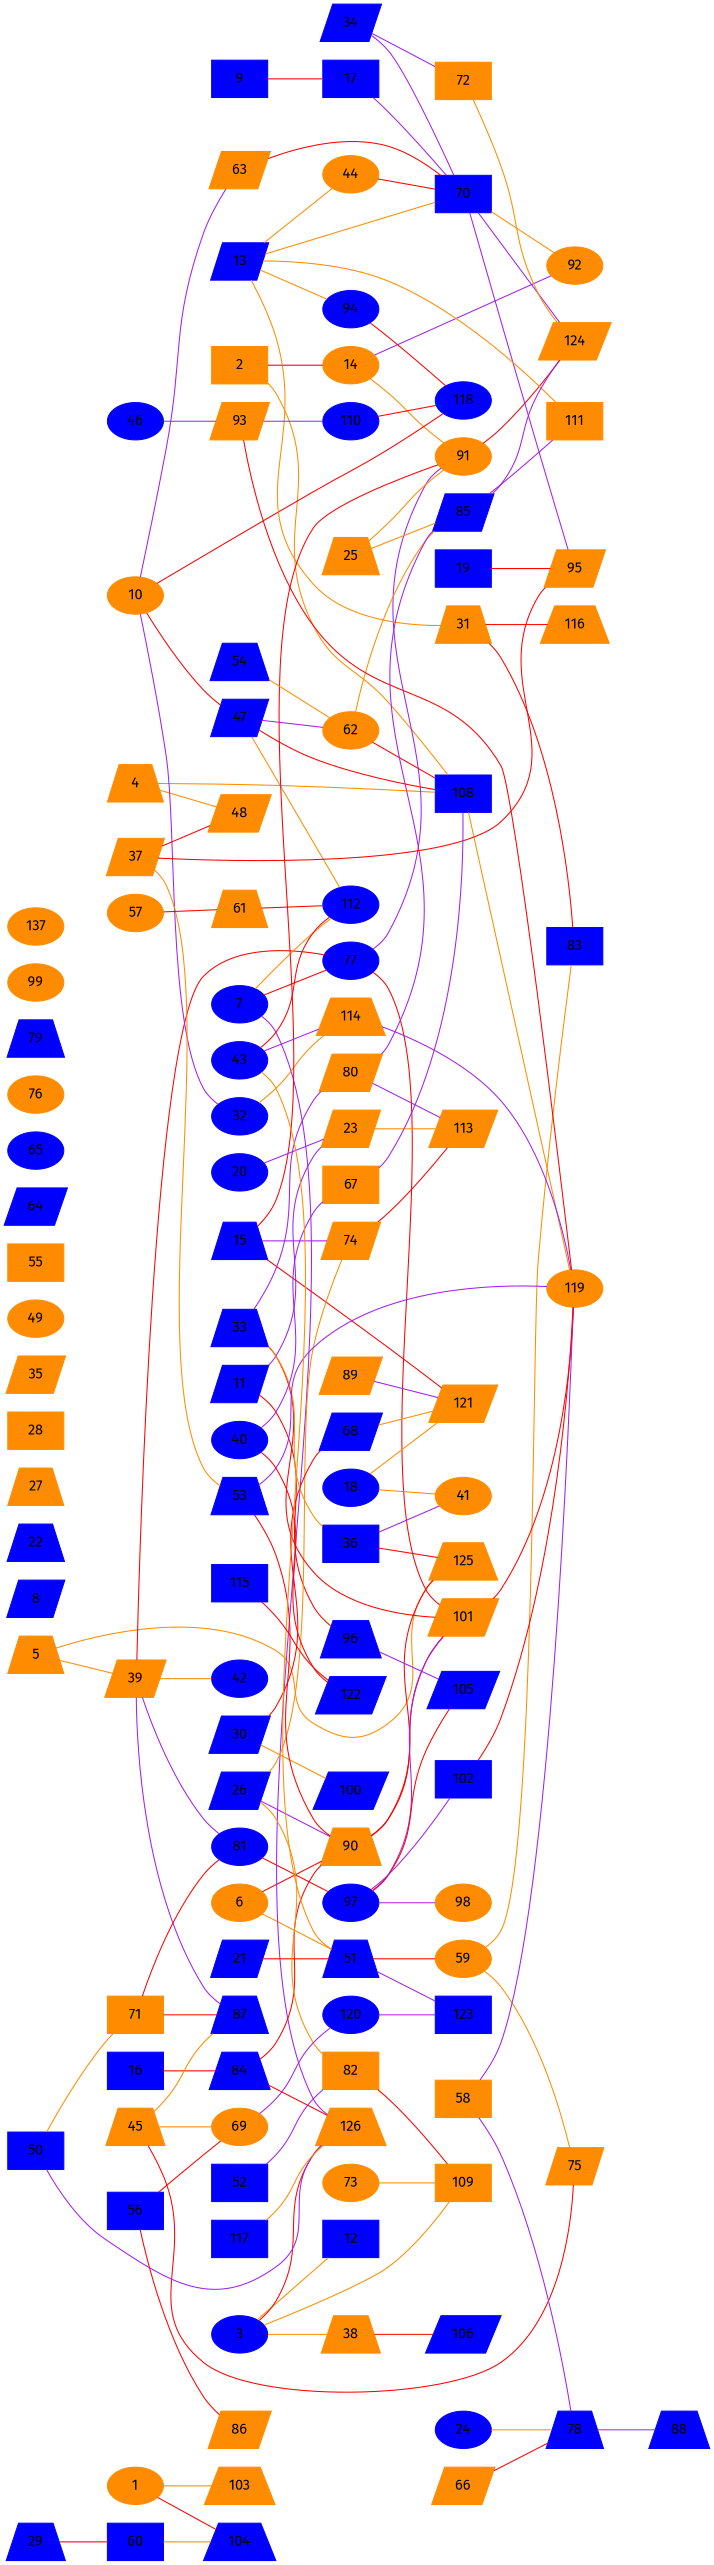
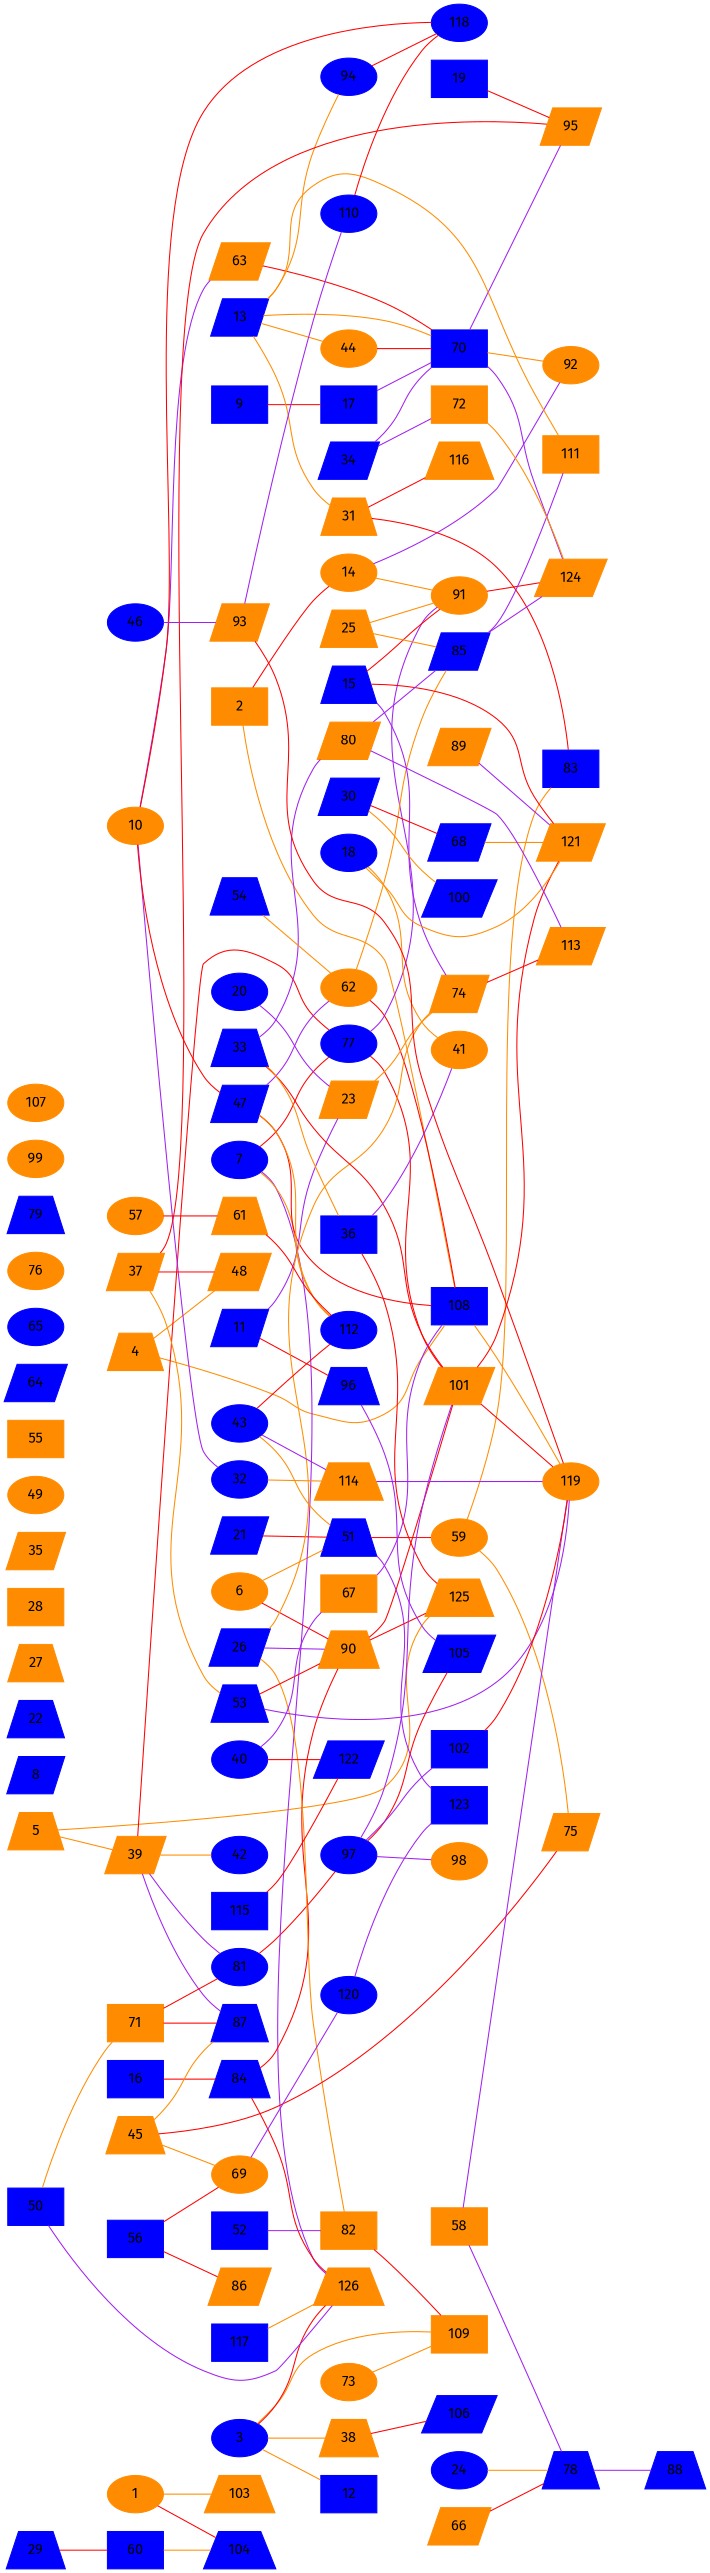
(36, 926) -> (36, 1103)
none -> (520, 1115)
(396, 1129) -> (395, 1060)
